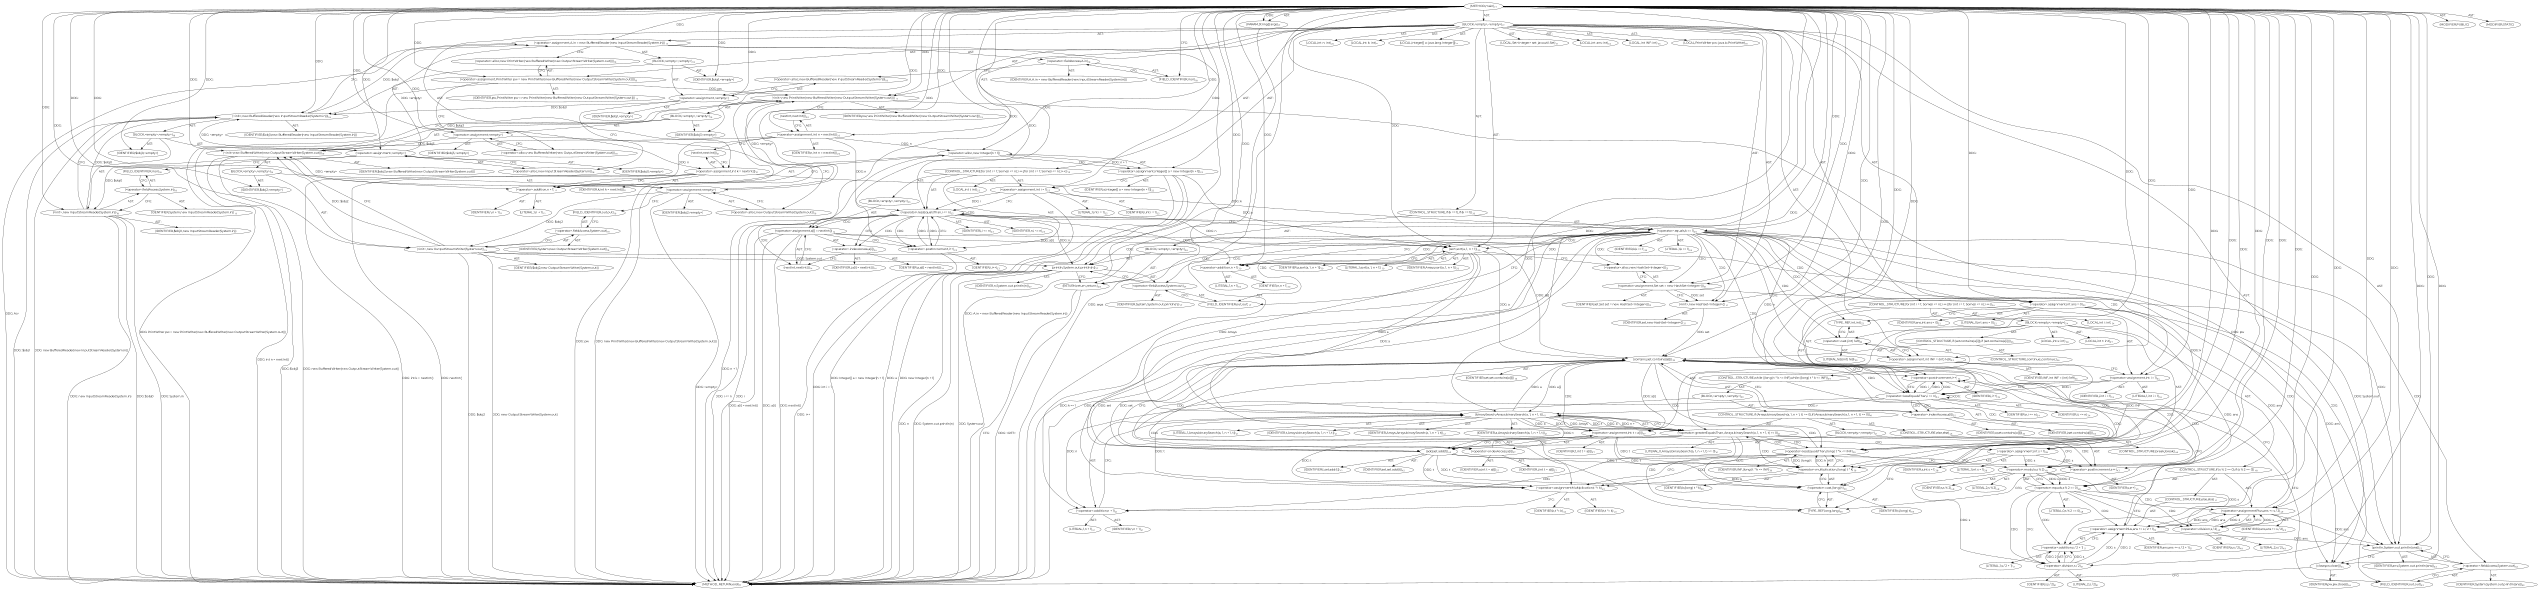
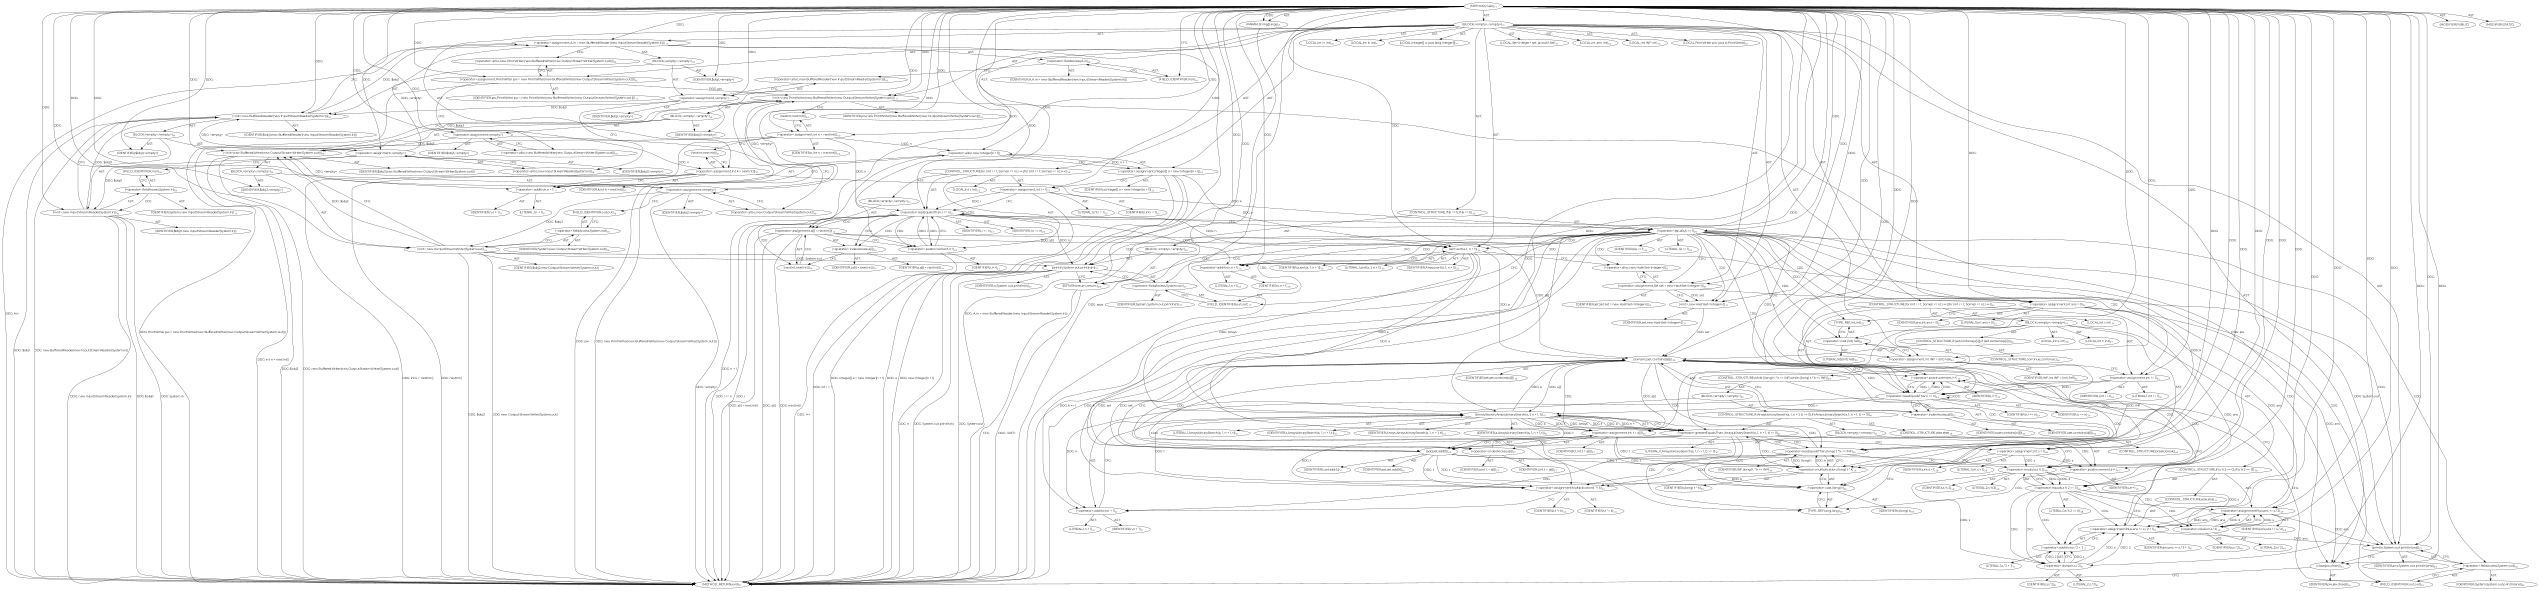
(839, 135) -> (839, 135)
